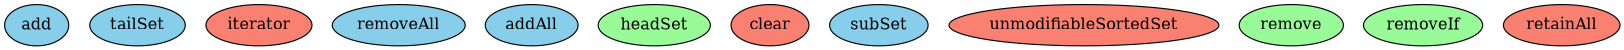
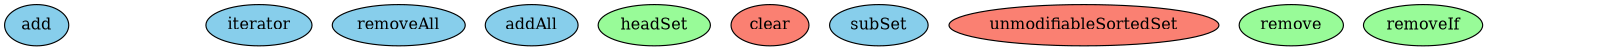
(138, 25) -> none
(259, 25) -> (259, 25)
(1562, 25) -> none
